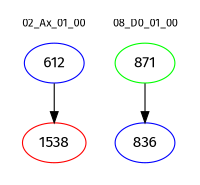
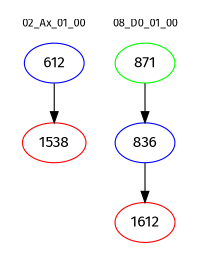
none -> (145, 222)
